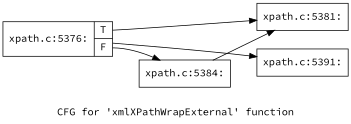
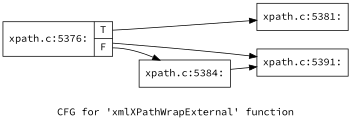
(240, 47) -> (240, 68)
